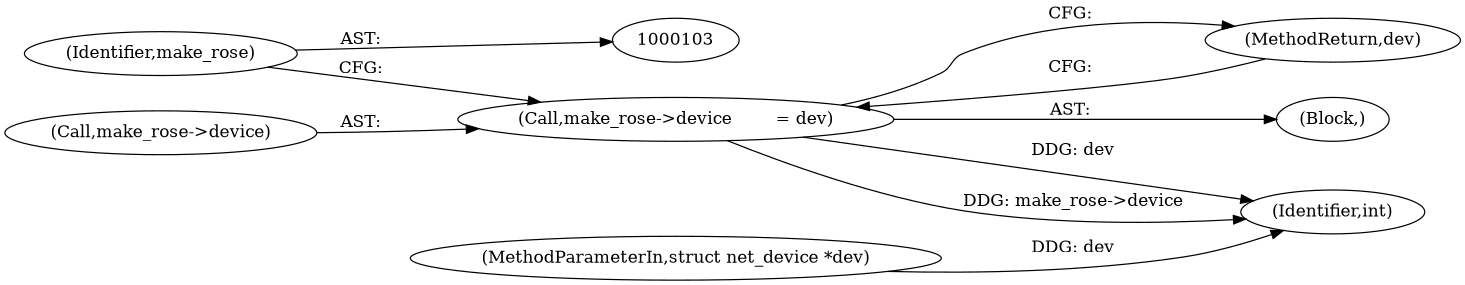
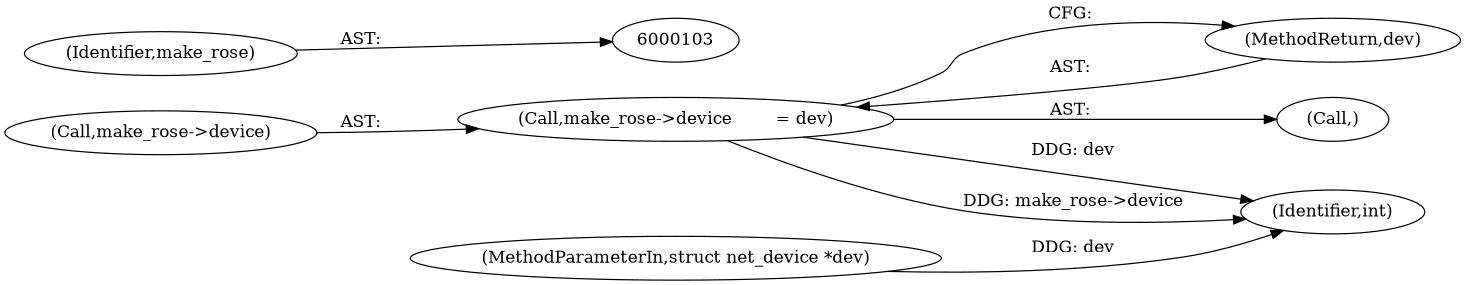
(676, 40) -> (676, 40)
(1073, 68) -> (1073, 68)
(398, 84) -> none
(1333, 119) -> (1333, 119)
